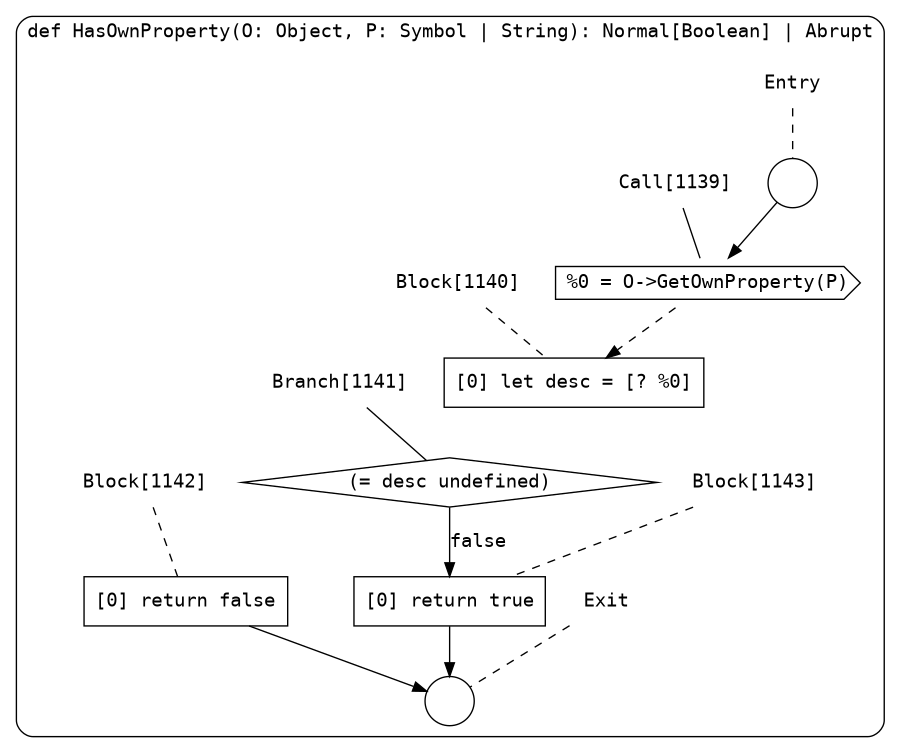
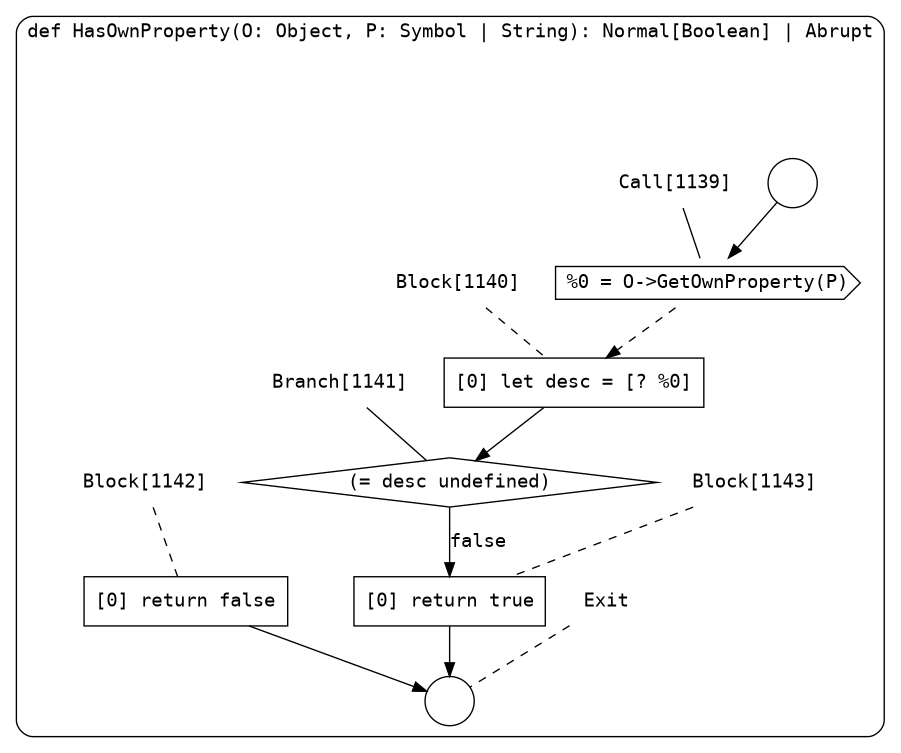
(793, 83) -> none
none -> (515, 430)
